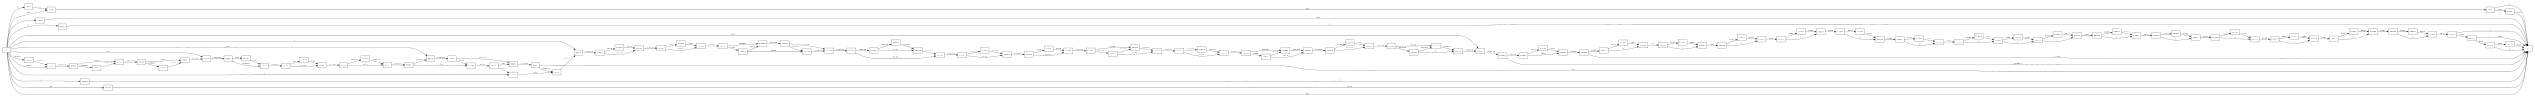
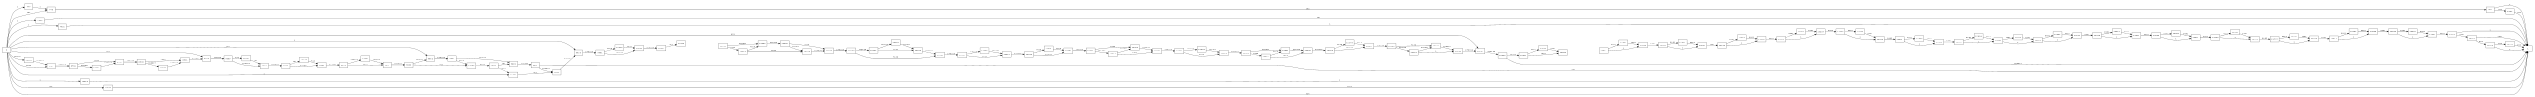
(701, 46) -> none
(1584, 52) -> none
